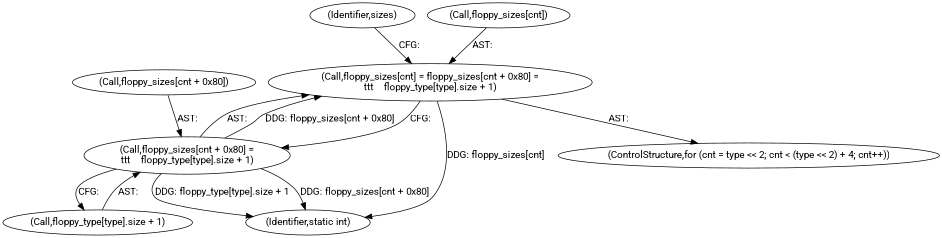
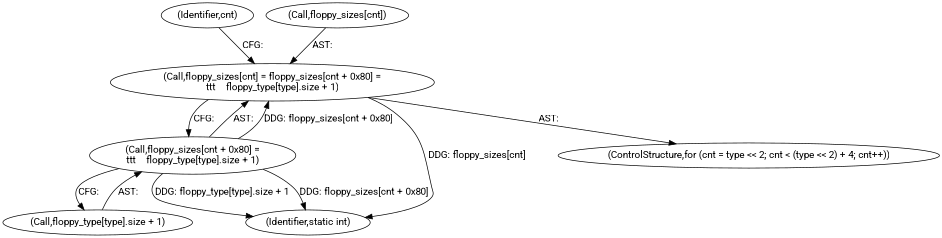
(362, 15) -> (207, 15)
(164, 82) -> none
